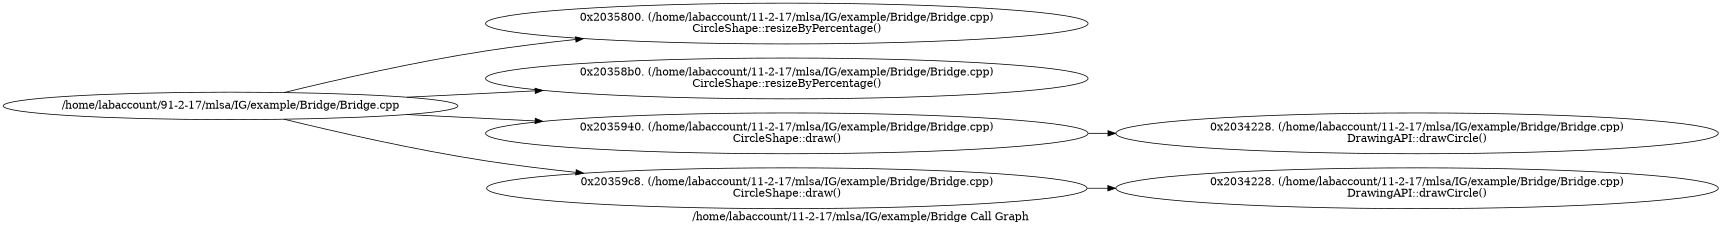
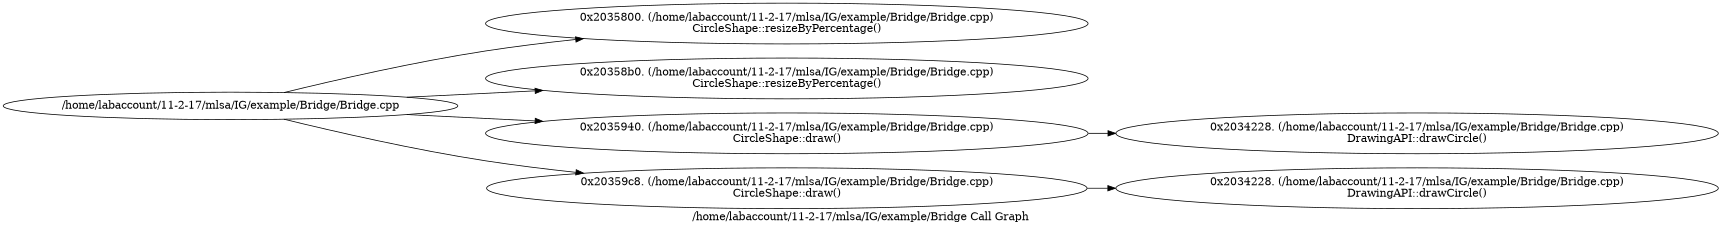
(231, 106) -> (231, 106)
